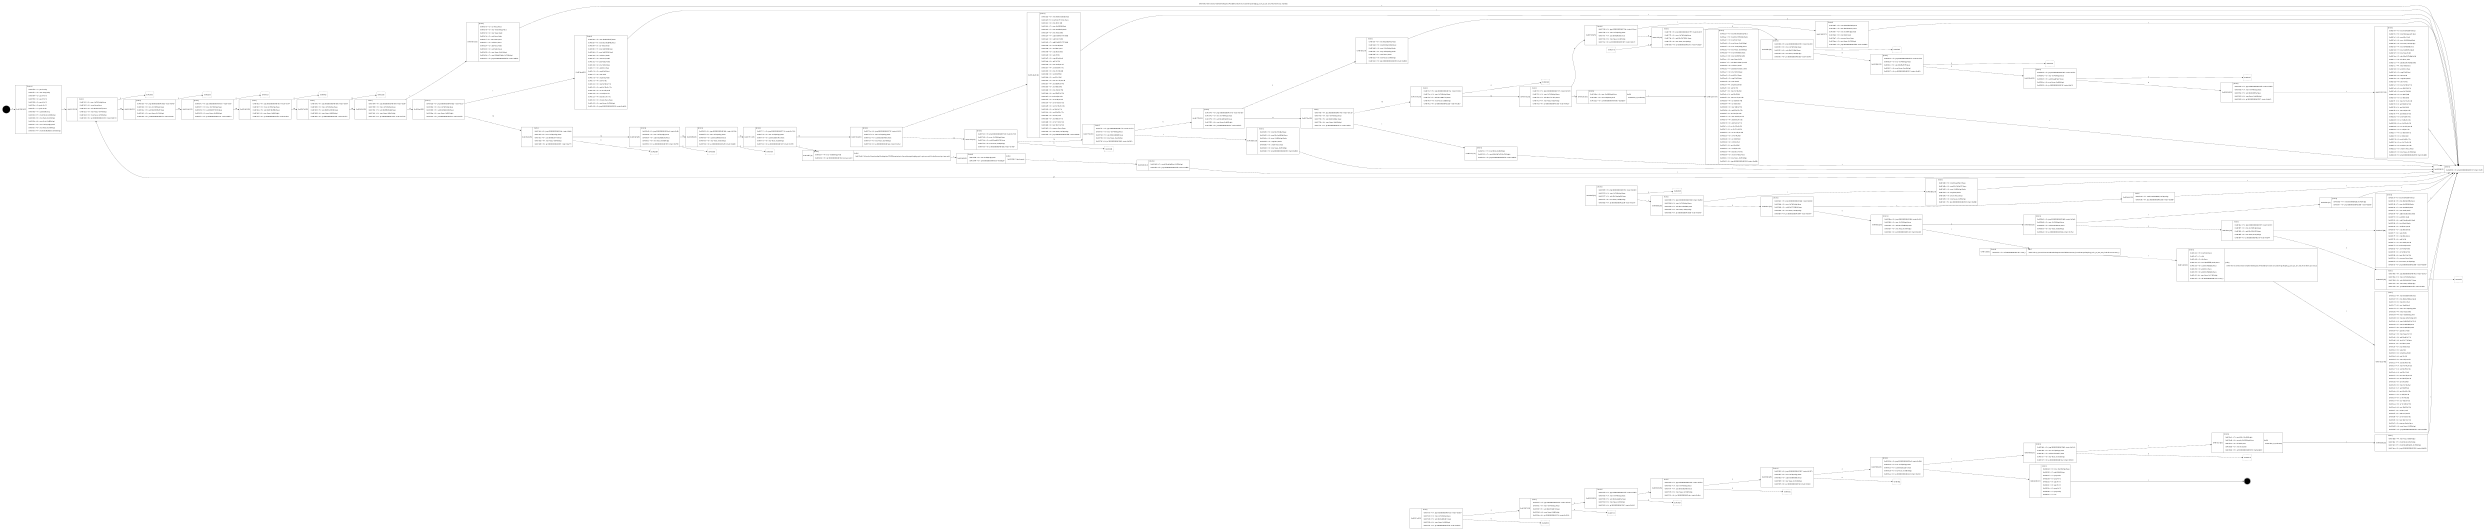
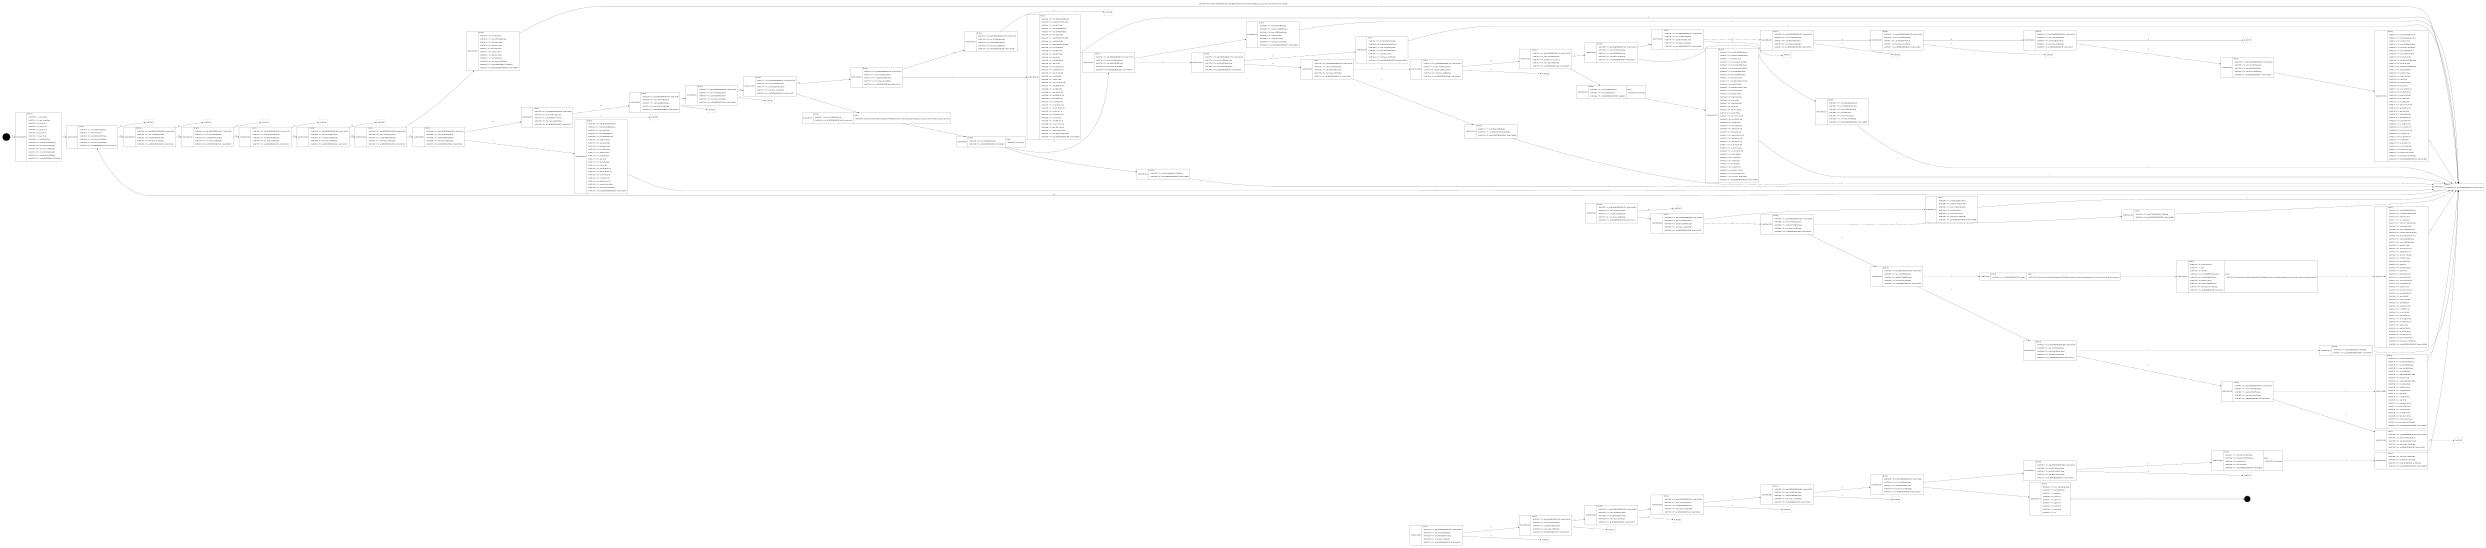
(1633, 48) -> (1745, 43)
(1049, 142) -> (1081, 142)
